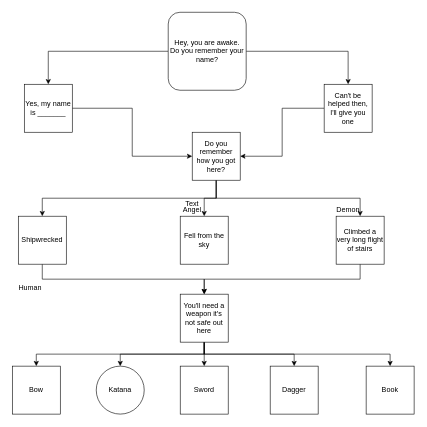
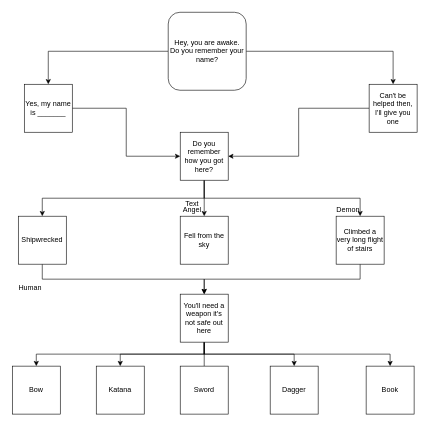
(348, 108) -> (393, 108)
(216, 156) -> (204, 156)
(204, 360) -> (204, 362)
(120, 390) -> (120, 390)
